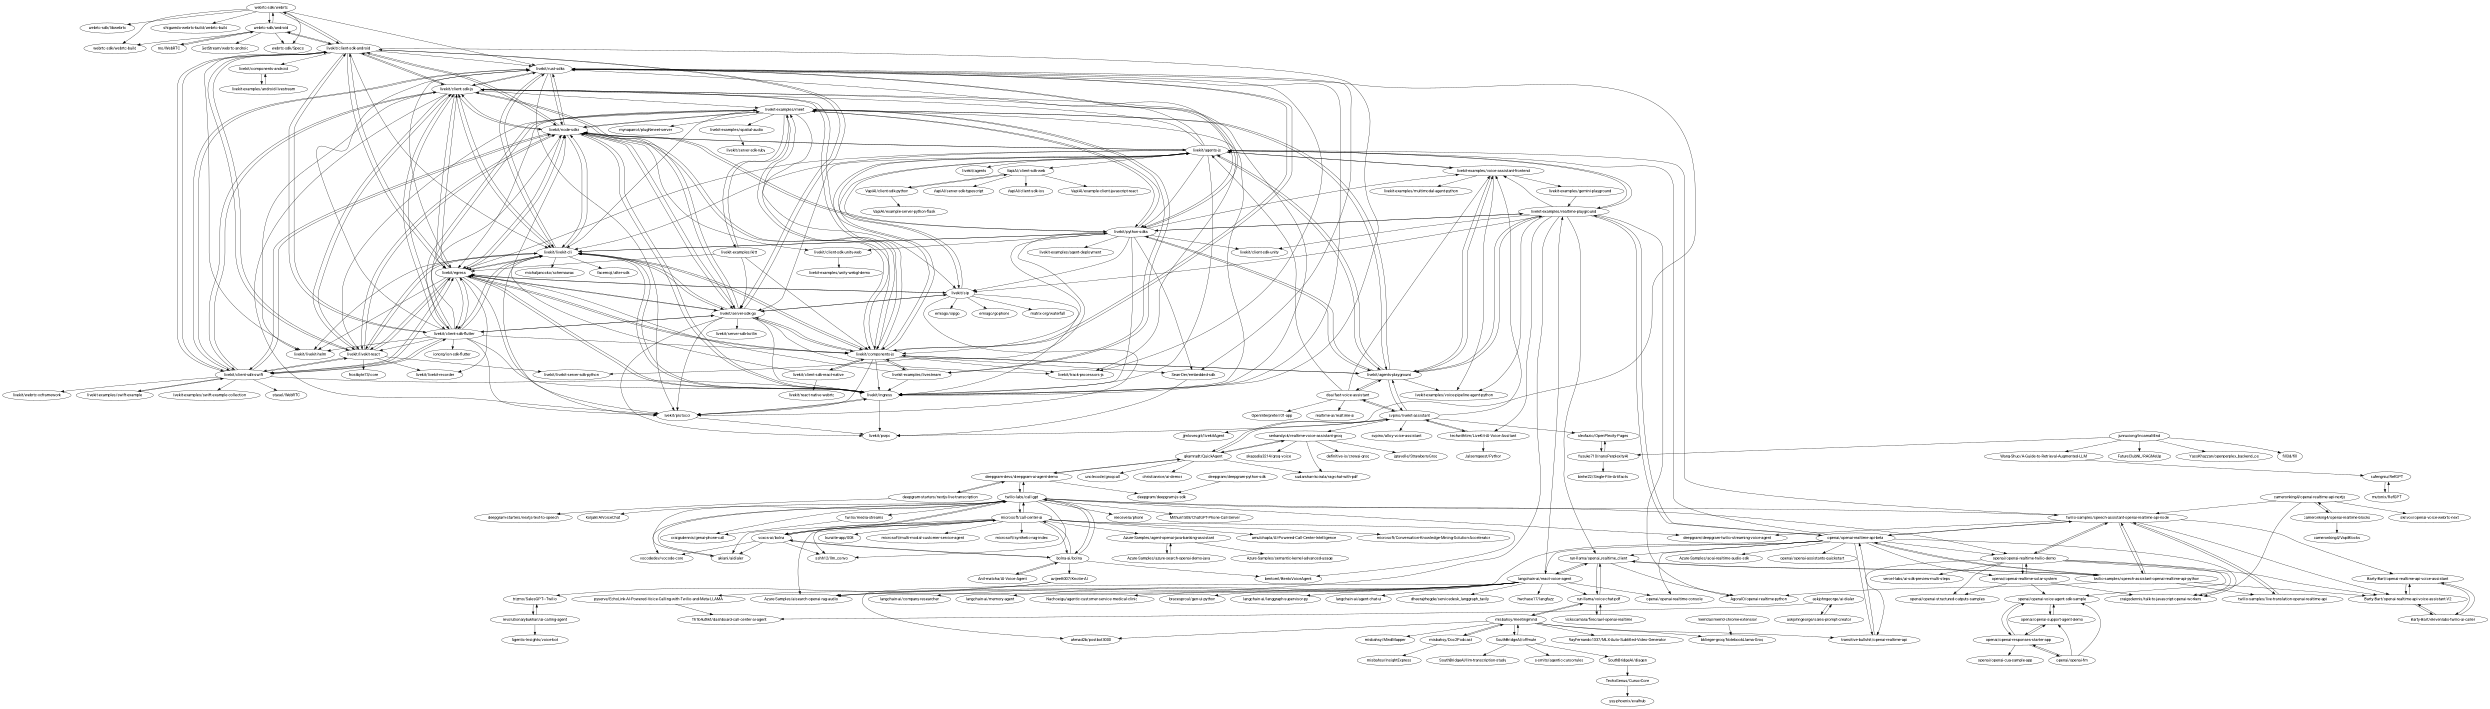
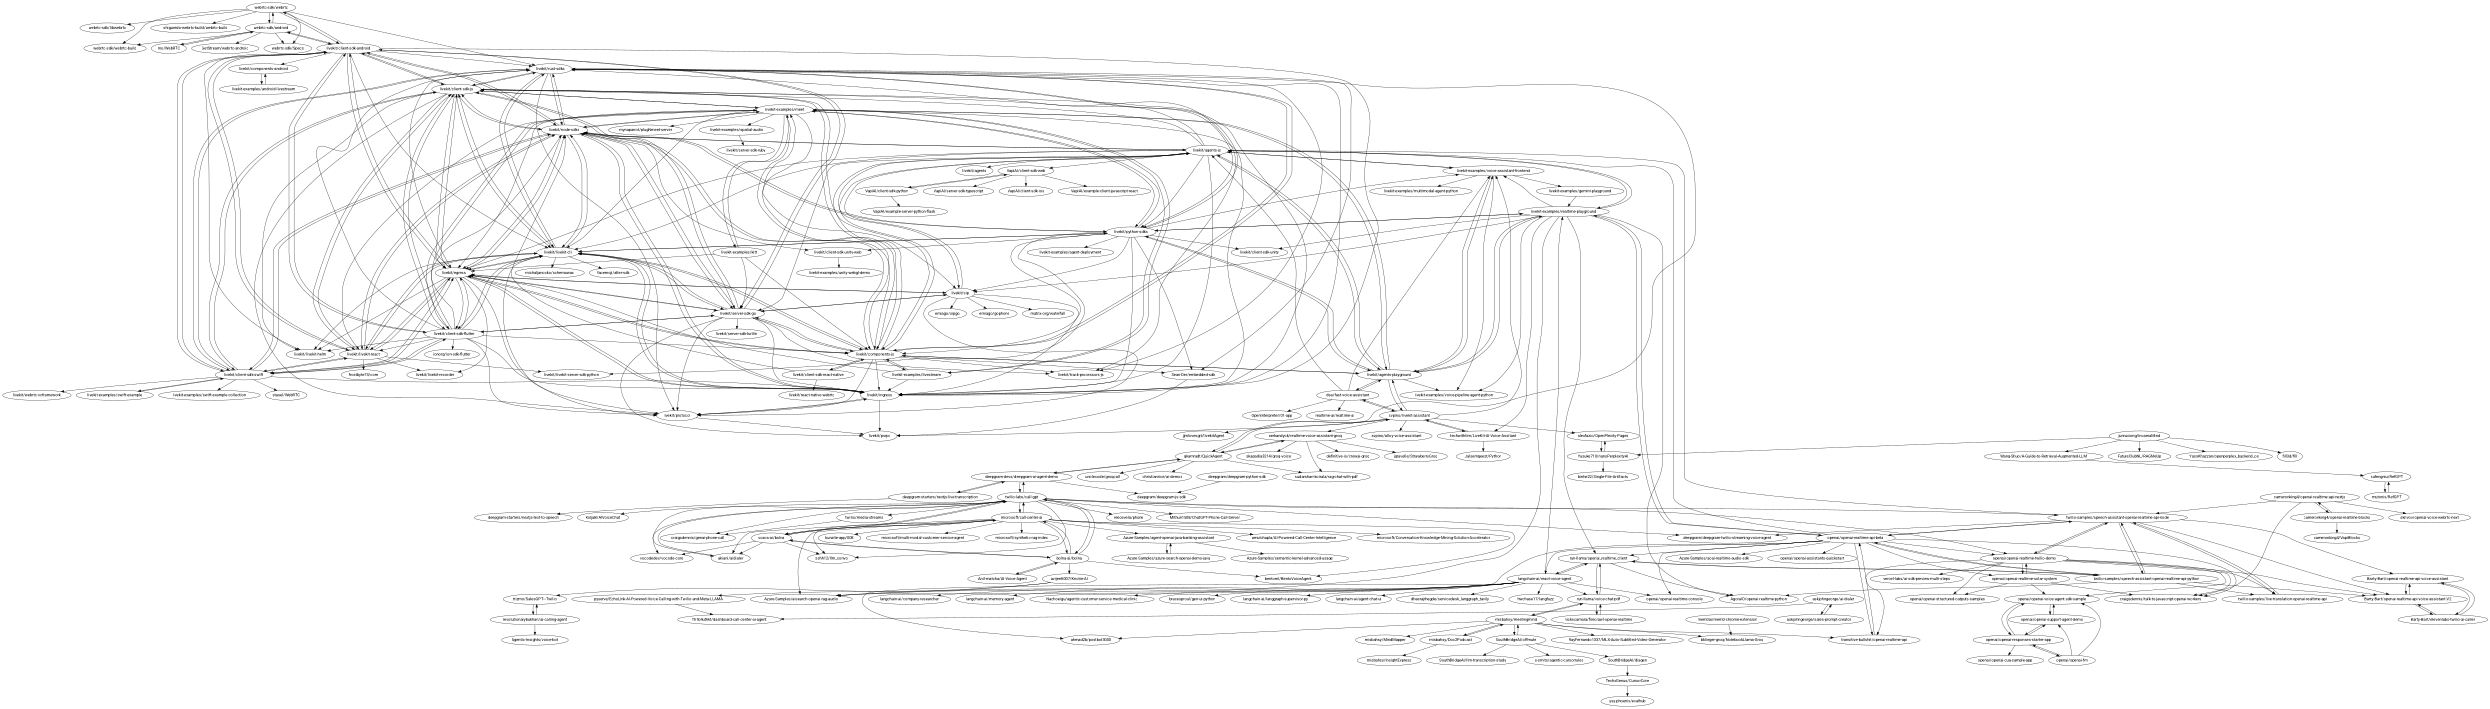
none -> (621, 99)
none -> (2172, 565)
